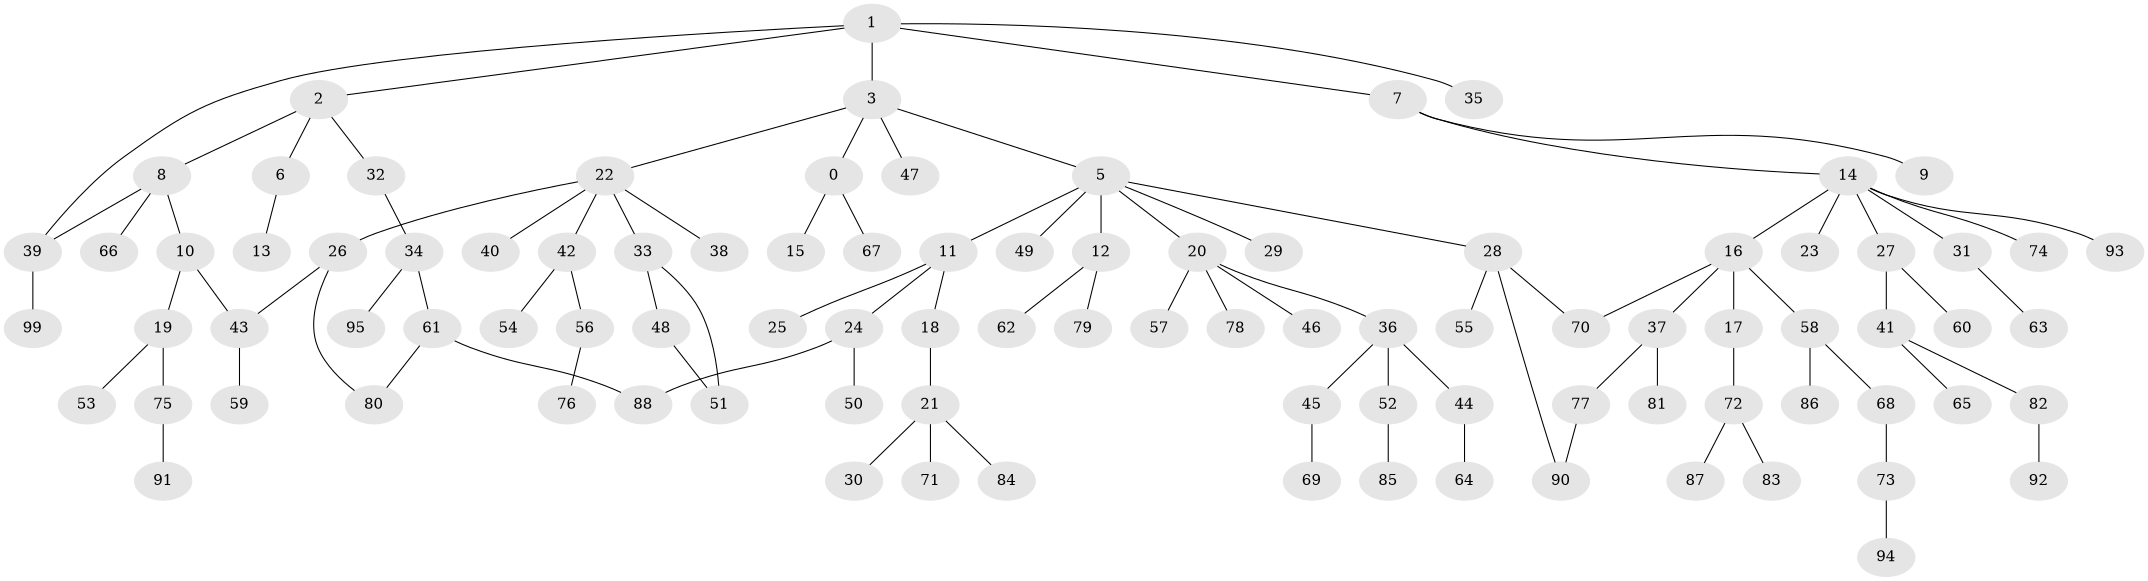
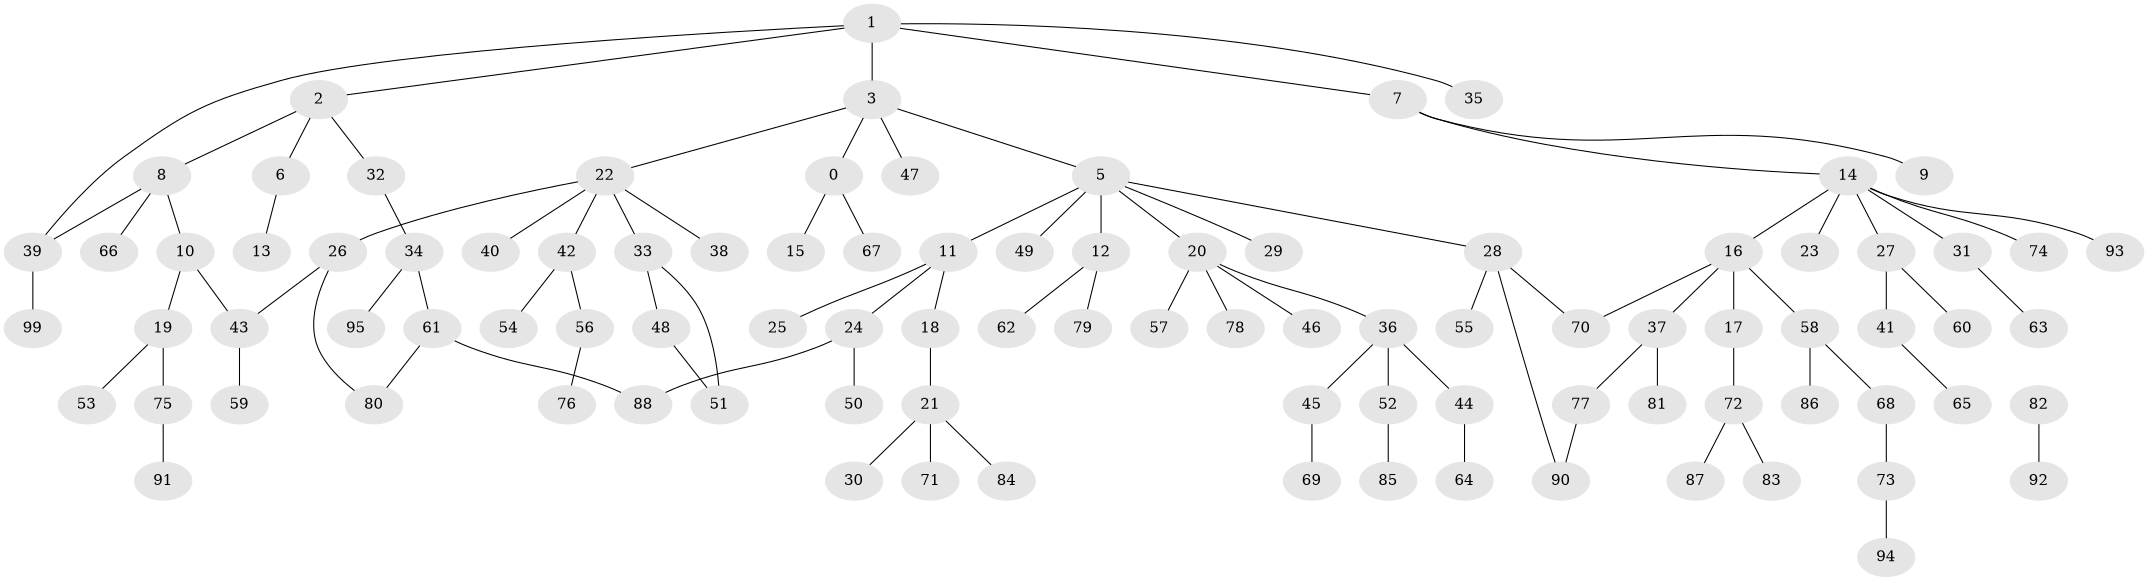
(1963, 367) -> none
